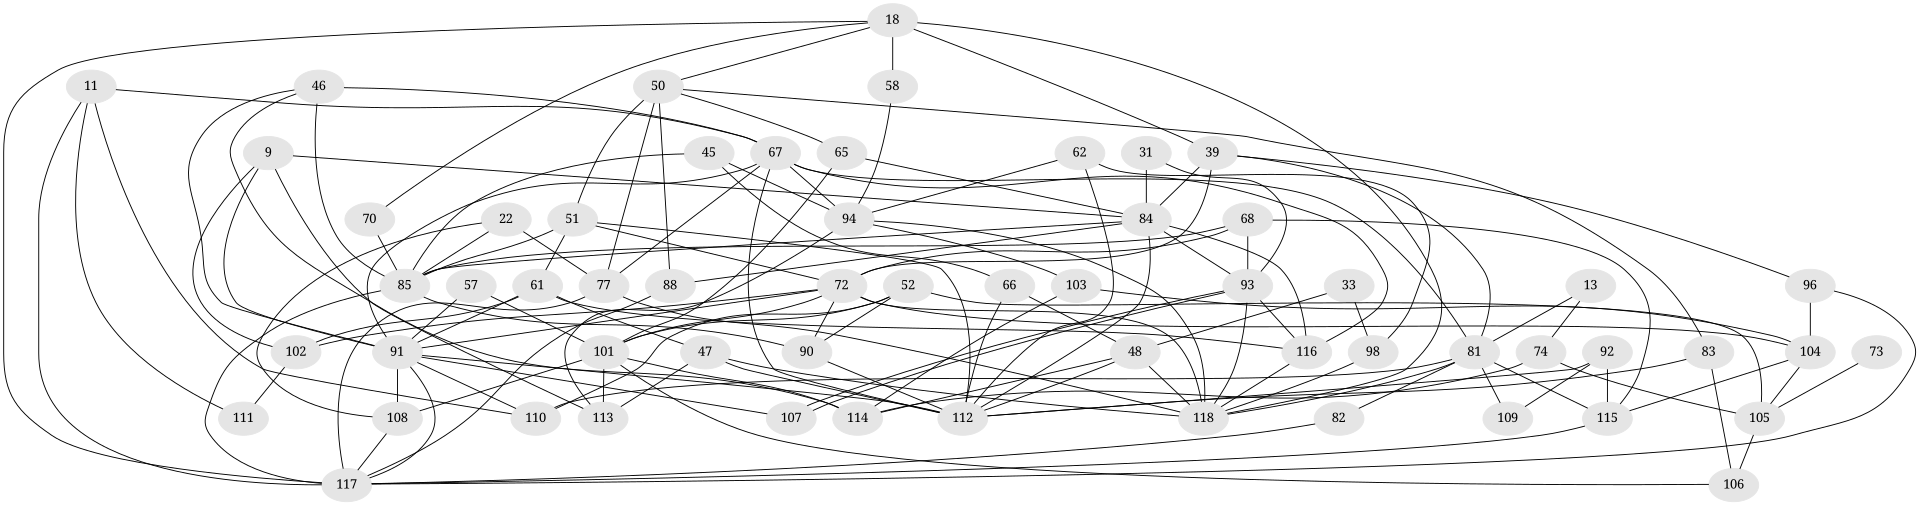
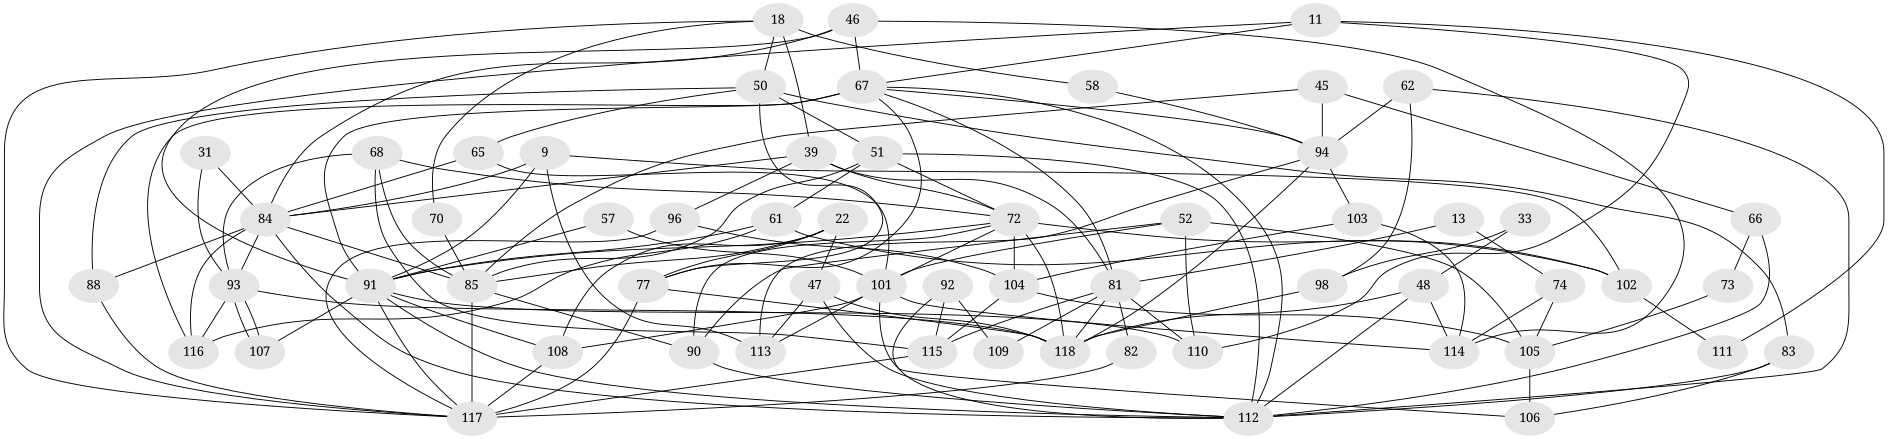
(1335, 160) -> none
(323, 203) -> (529, 65)
(1072, 319) -> (1740, 258)
(620, 322) -> (829, 253)
(1255, 385) -> none
